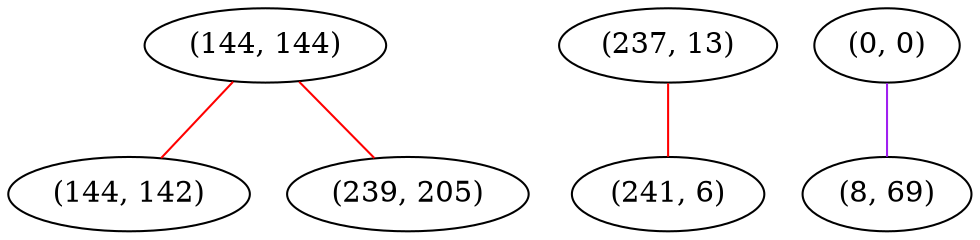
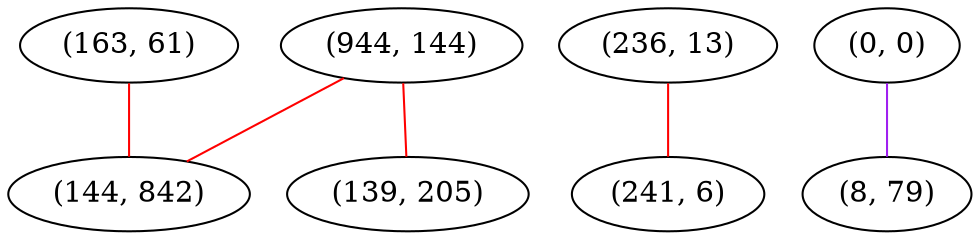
none -> (129, 45)
(265, 45) -> (402, 45)
(668, 45) -> (668, 45)
(129, 194) -> (129, 194)
(408, 194) -> (408, 194)
(887, 194) -> (887, 194)
